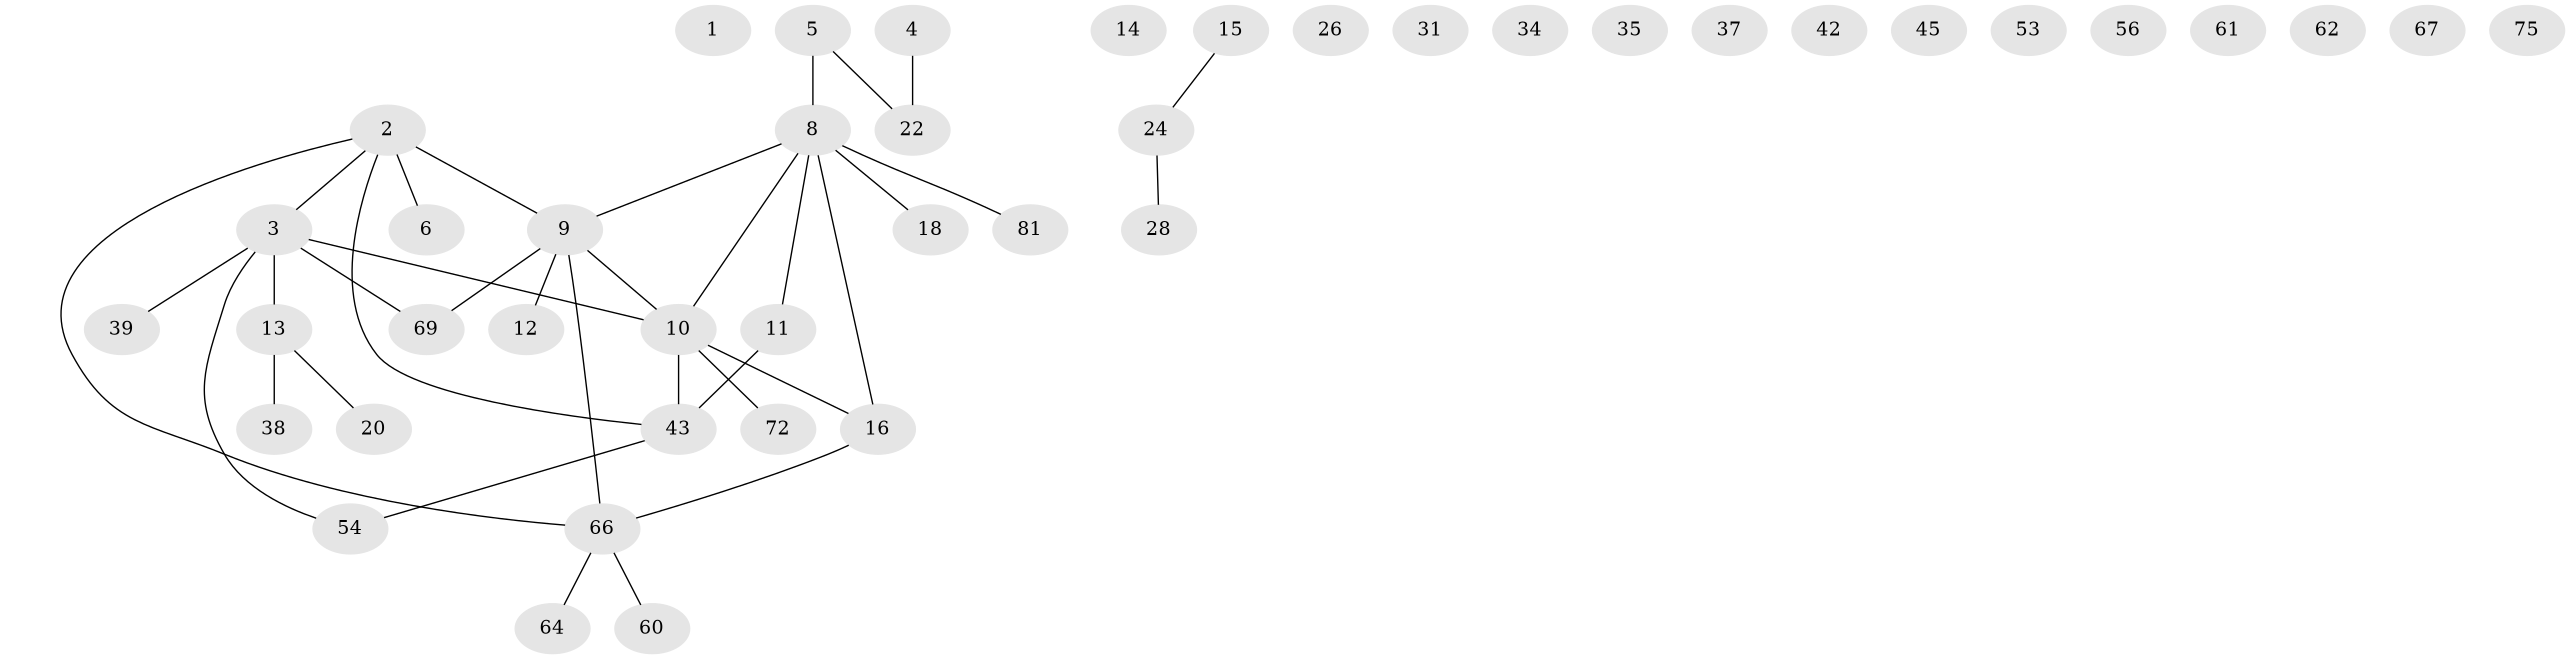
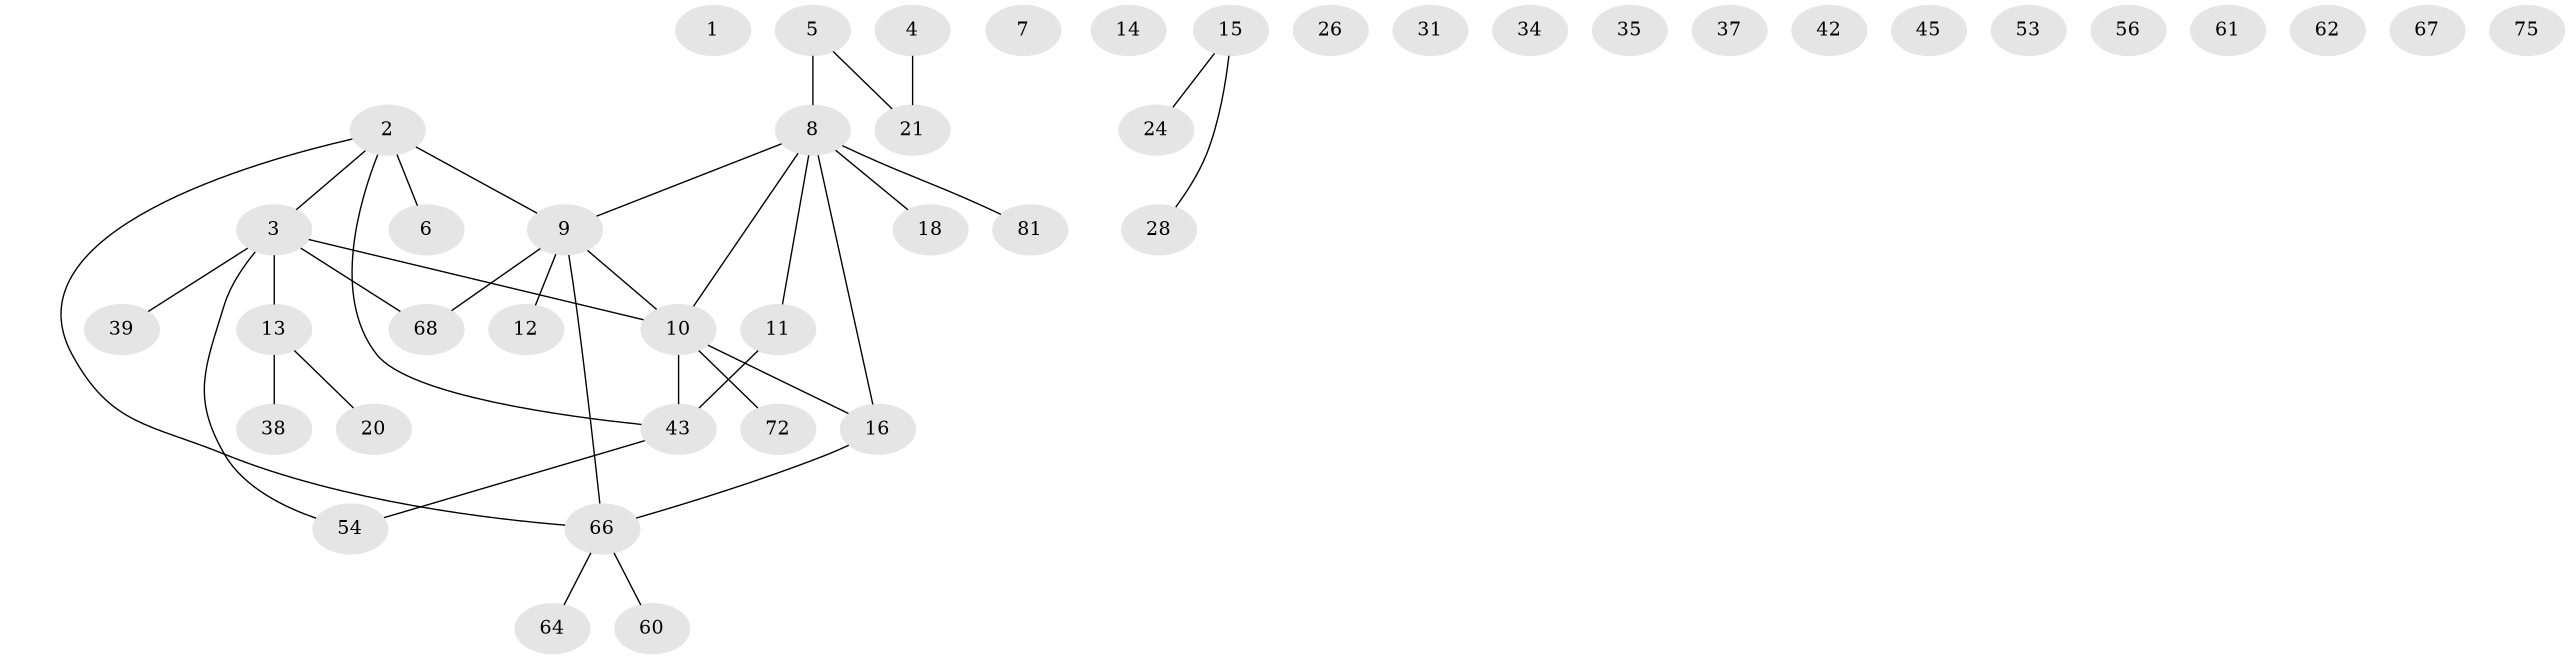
none -> (1023, 30)
(913, 130) -> (913, 130)
(1158, 180) -> (1213, 135)
(427, 330) -> (427, 330)
